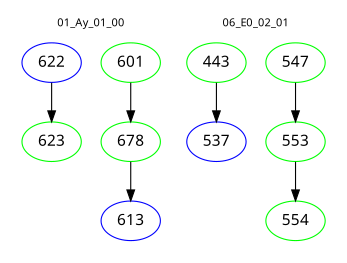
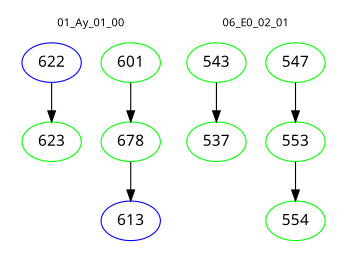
(216, 63) -> (216, 63)
(216, 142) -> (216, 142)
